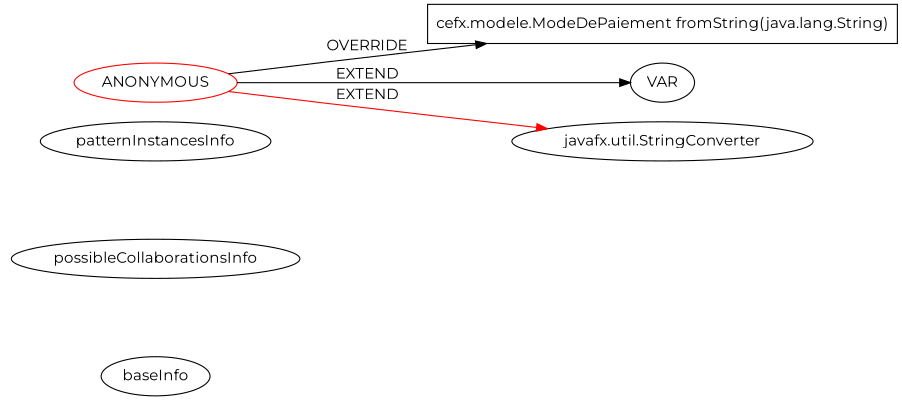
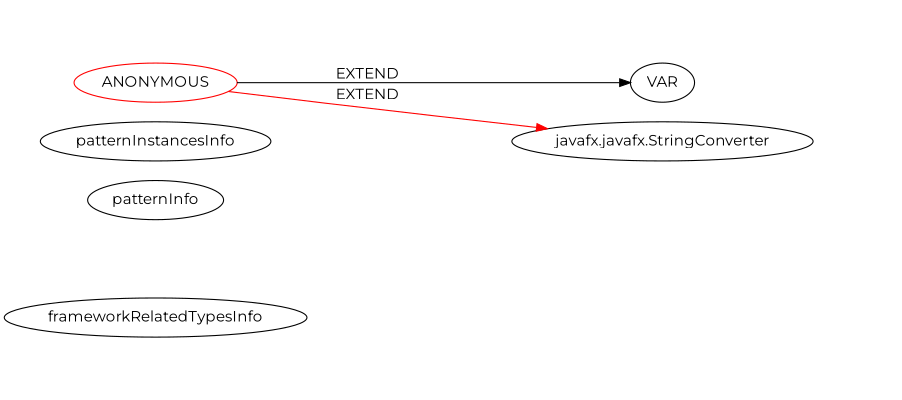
(662, 24) -> none
(662, 141) -> (662, 141)
none -> (156, 200)
(156, 259) -> none
none -> (156, 318)
(156, 376) -> none
